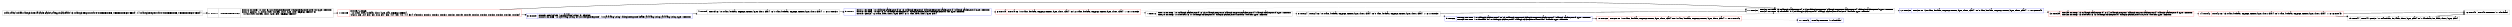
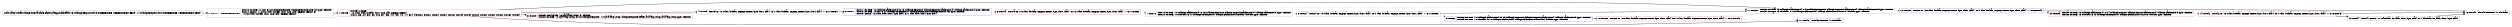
(2254, 10) -> (2254, 10)
(694, 14) -> (609, 12)
(609, 16) -> (609, 16)
none -> (1134, 25)
